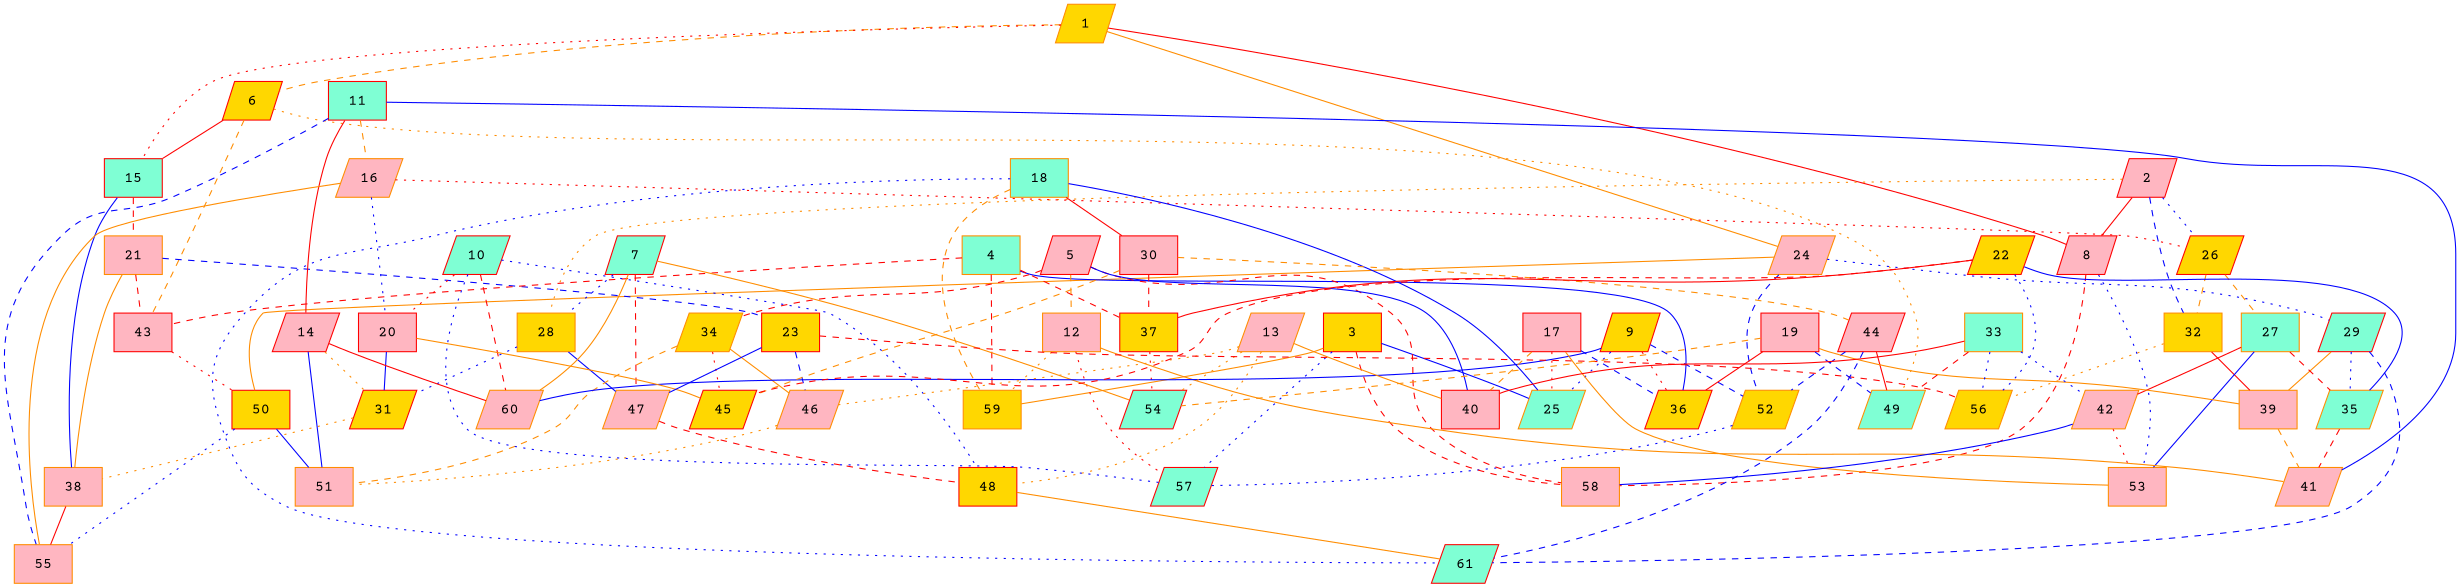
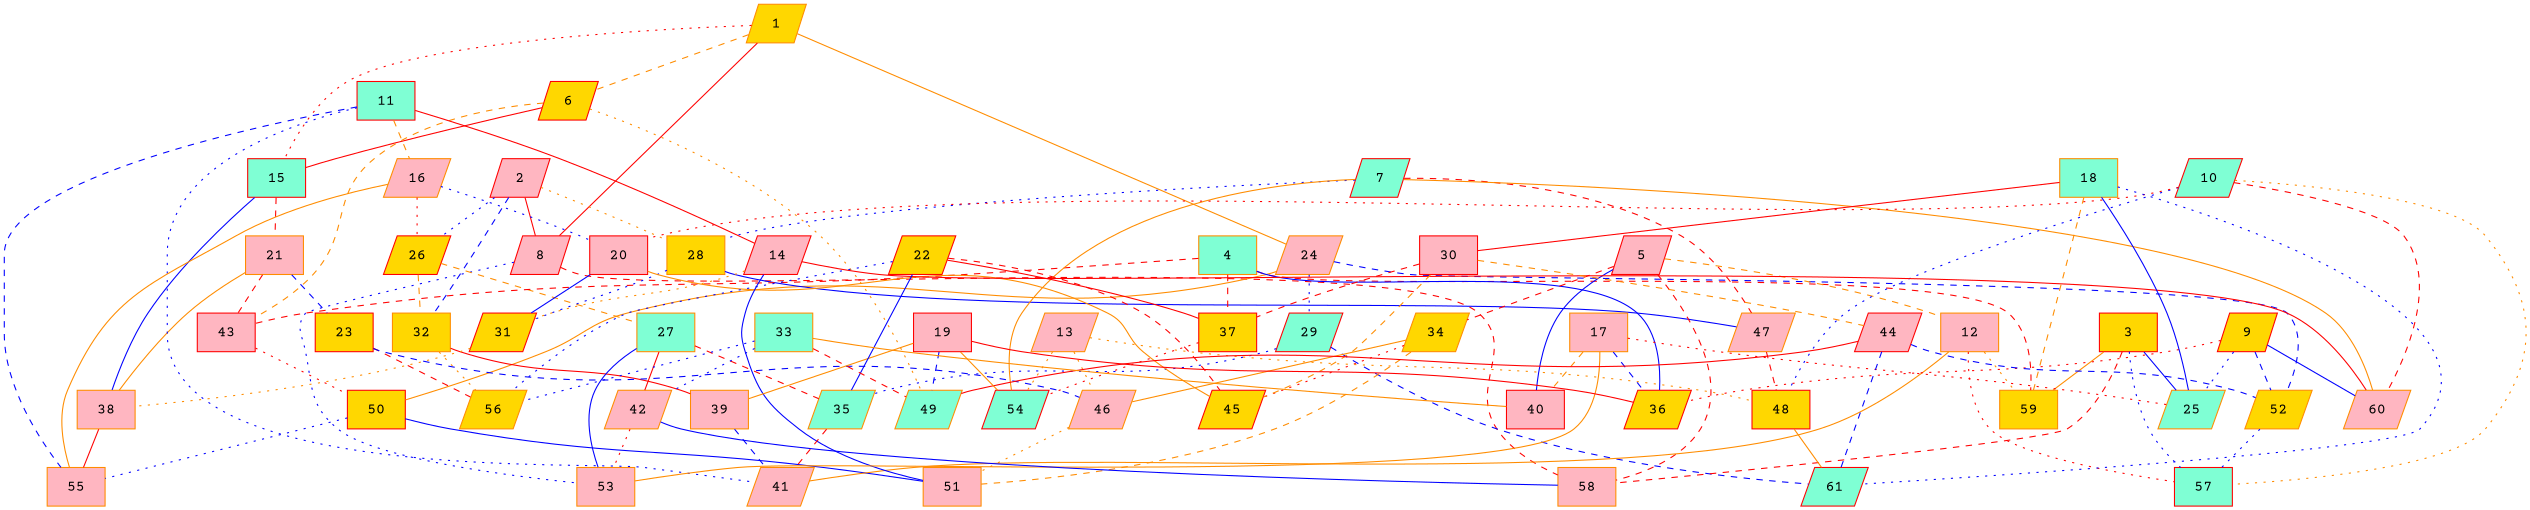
(1580, 126) -> (272, 430)
(1552, 332) -> (1599, 332)
(1778, 364) -> (1159, 378)
(2315, 366) -> none
(722, 367) -> none
(1353, 367) -> none
(1443, 379) -> (975, 367)
(2289, 448) -> (750, 448)
(730, 463) -> (2526, 334)
(1184, 487) -> (2203, 487)
